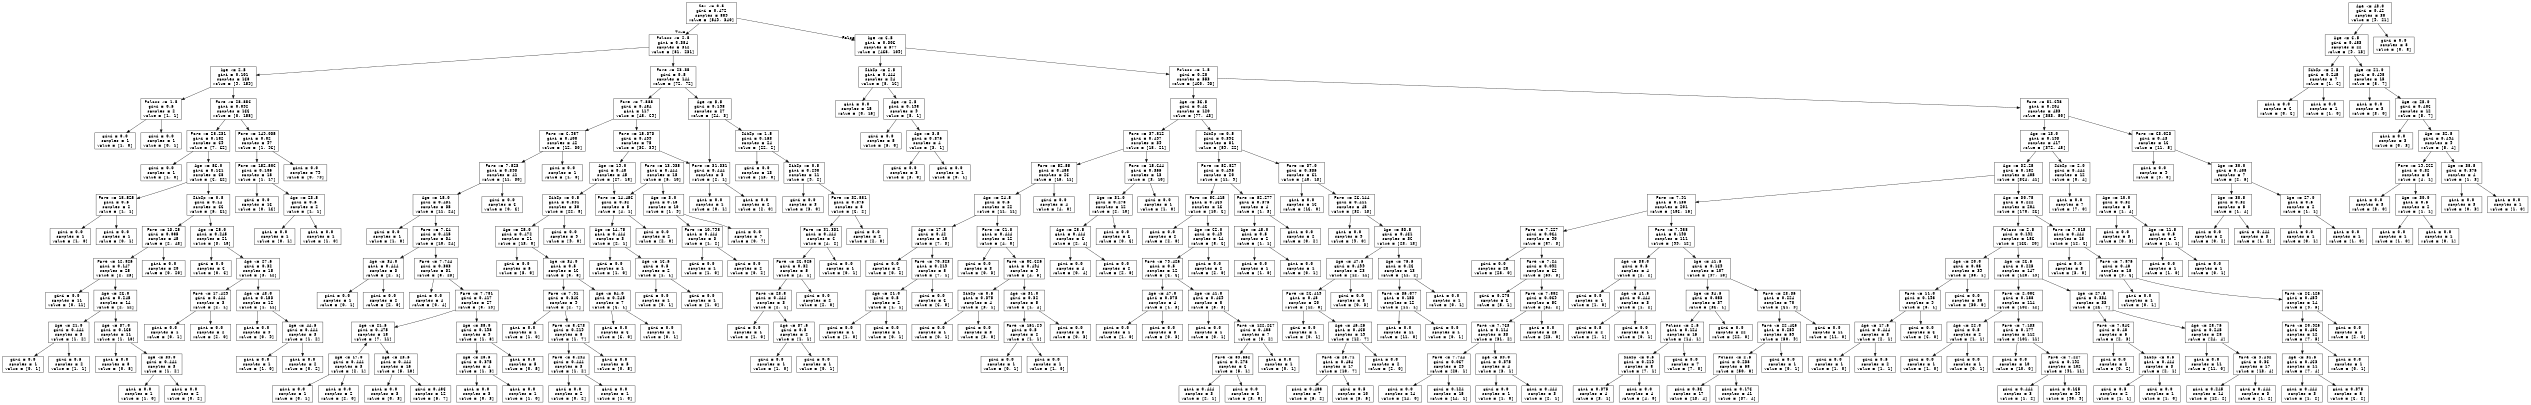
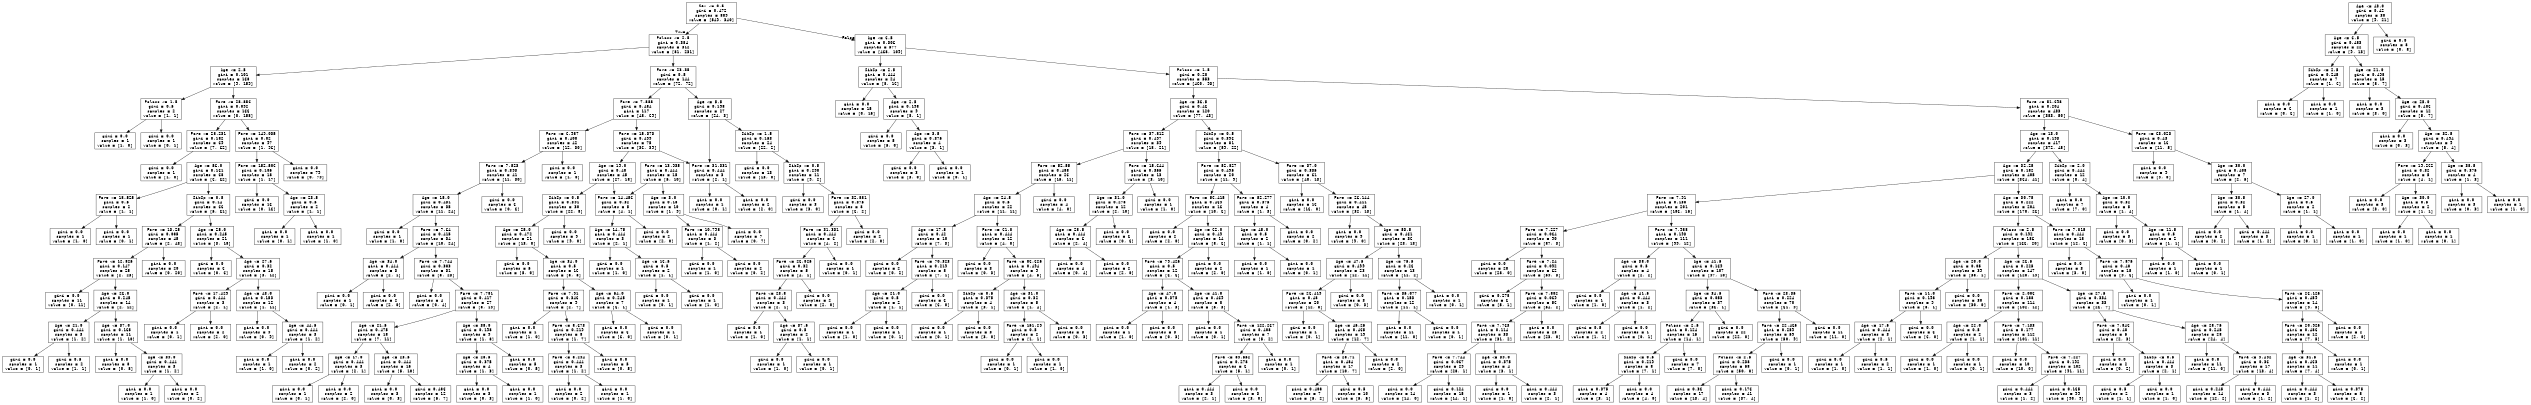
(208, 155) -> none
none -> (2092, 188)
(362, 350) -> (360, 347)
